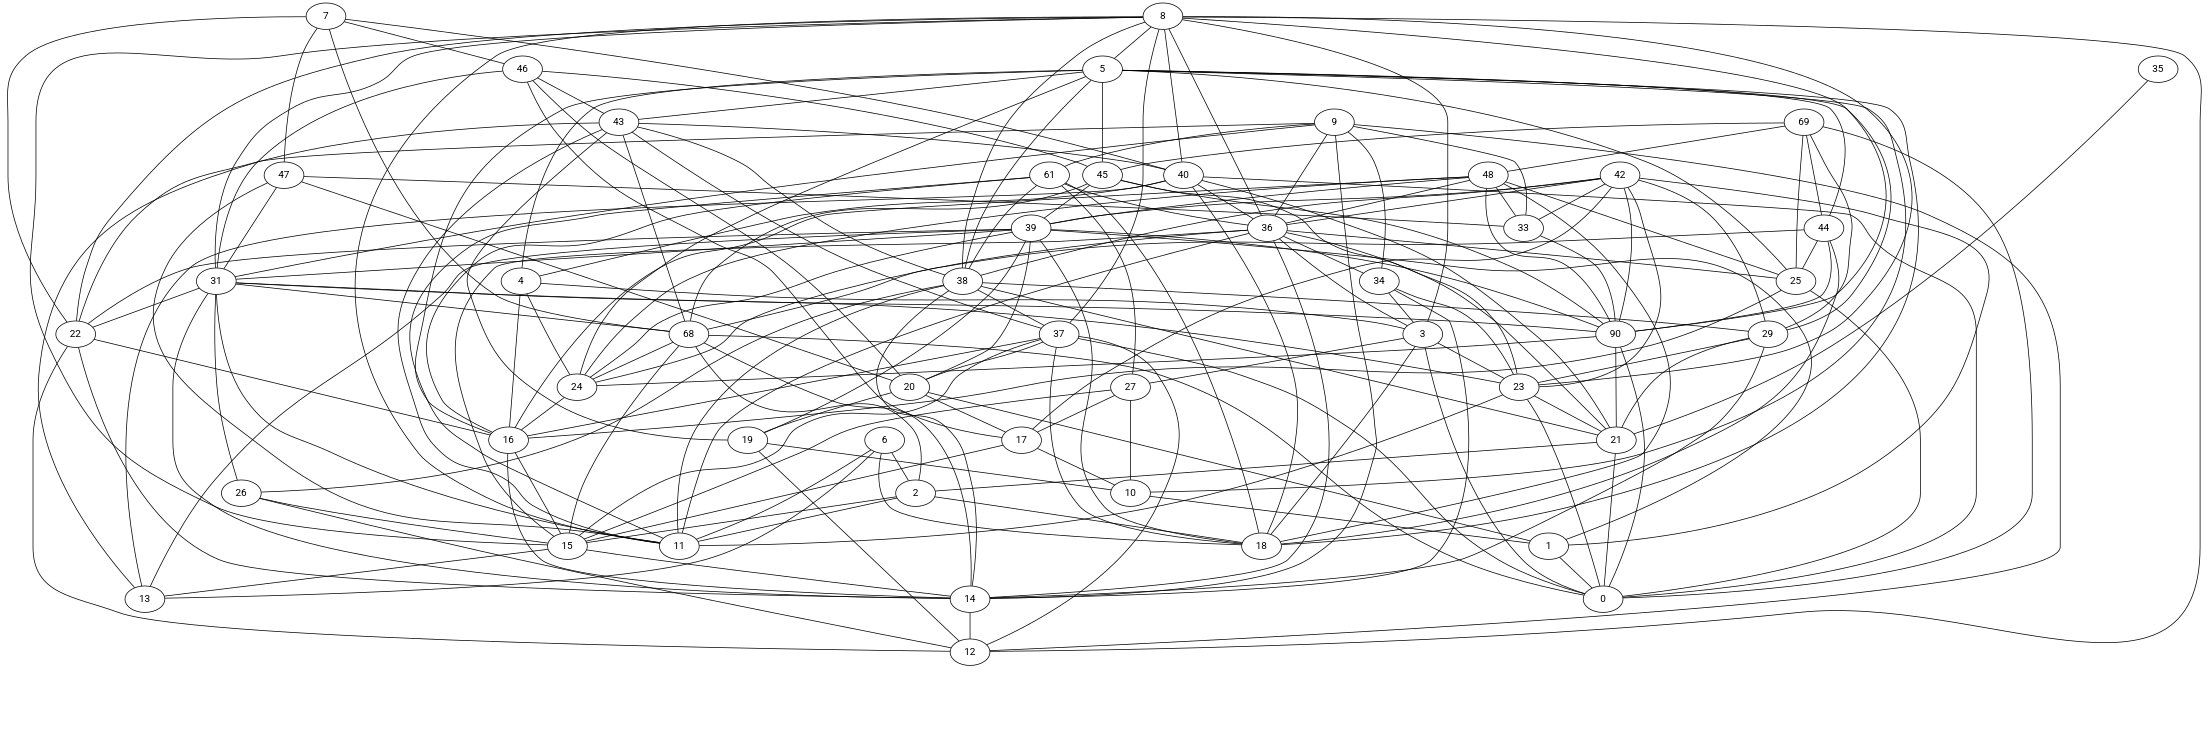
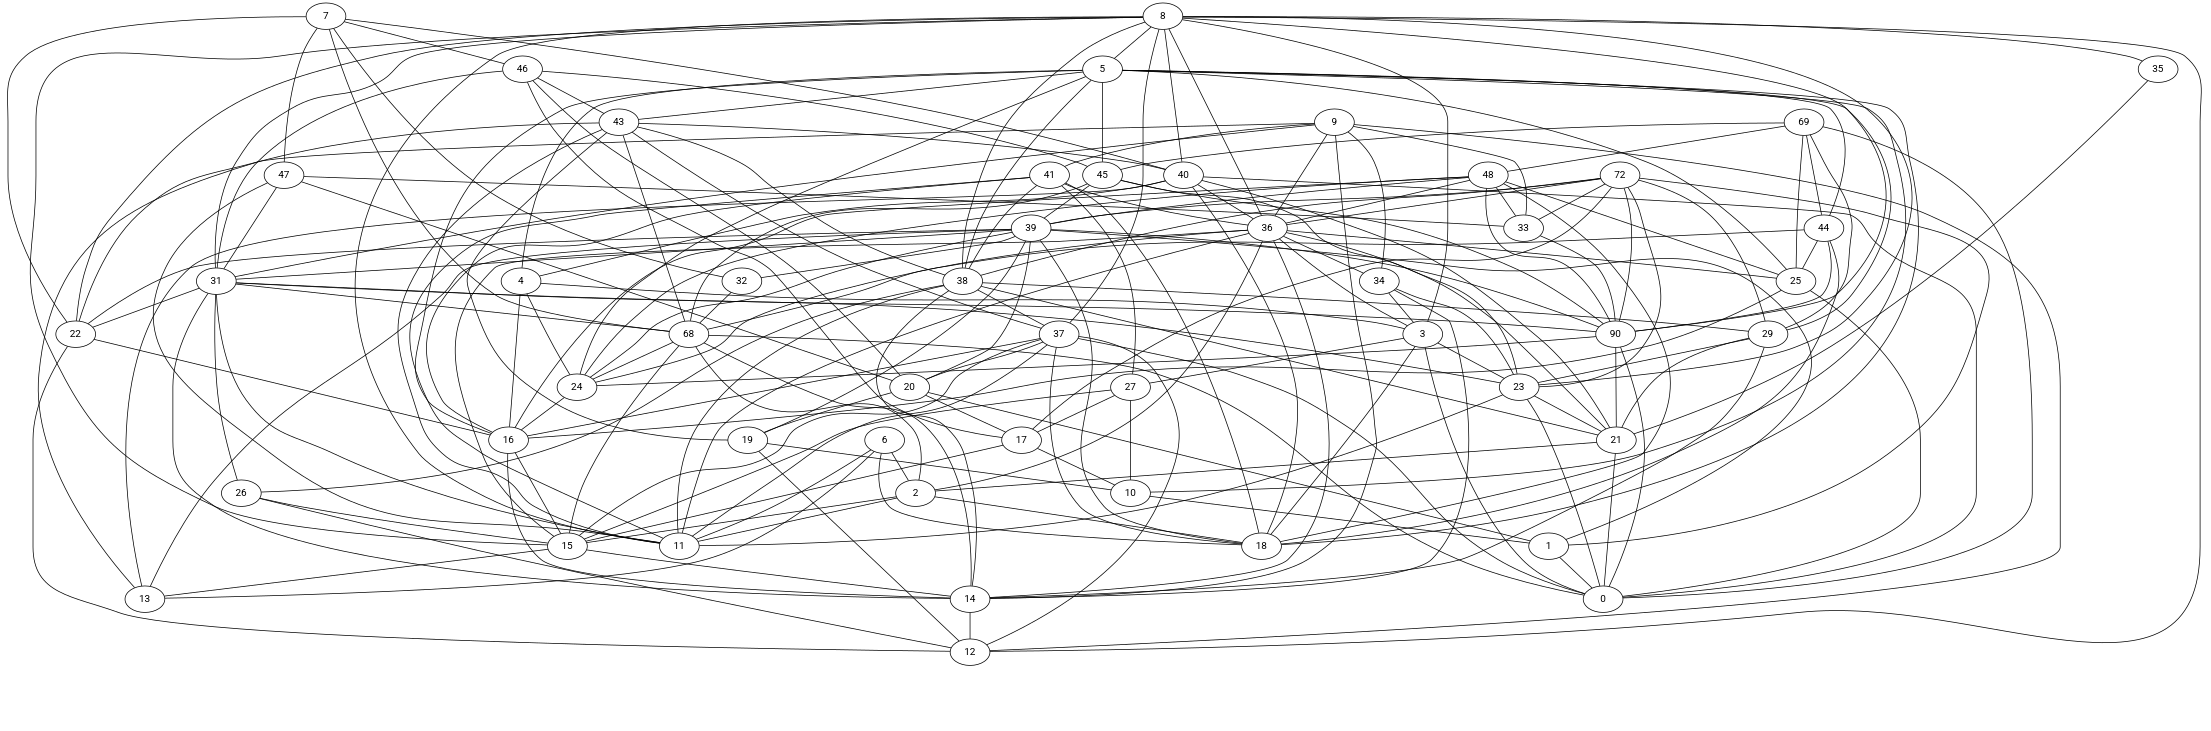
none -> (1664, 22)
(1050, 175) -> (1050, 175)
(1620, 175) -> (1620, 175)
none -> (742, 281)
none -> (1137, 416)
none -> (810, 454)
(428, 583) -> none
